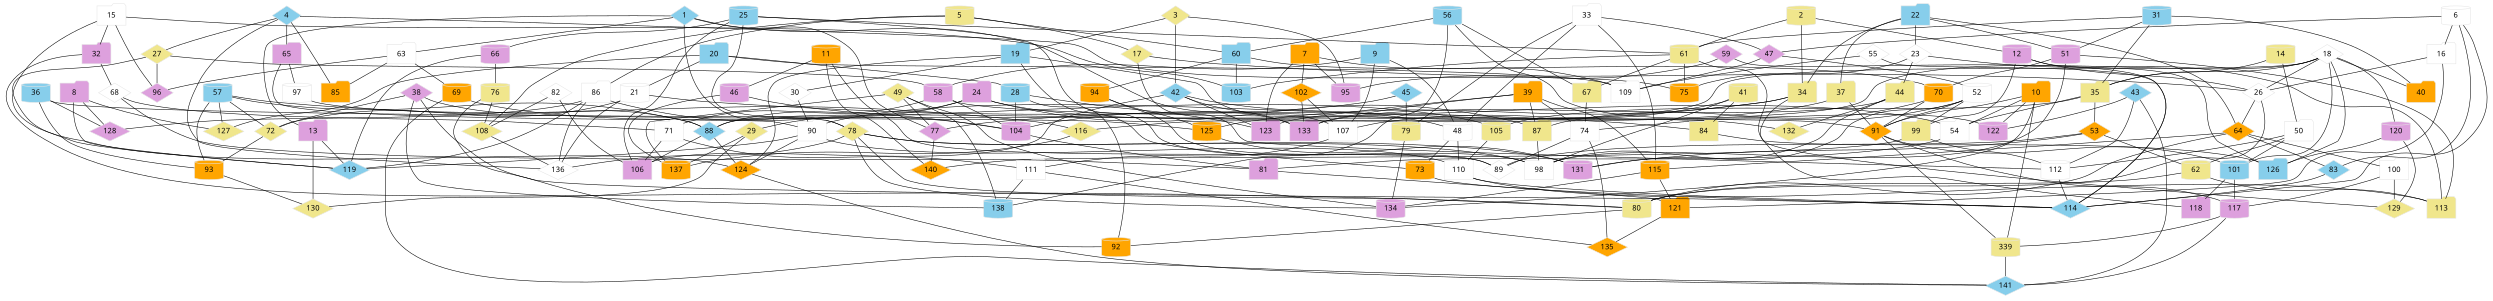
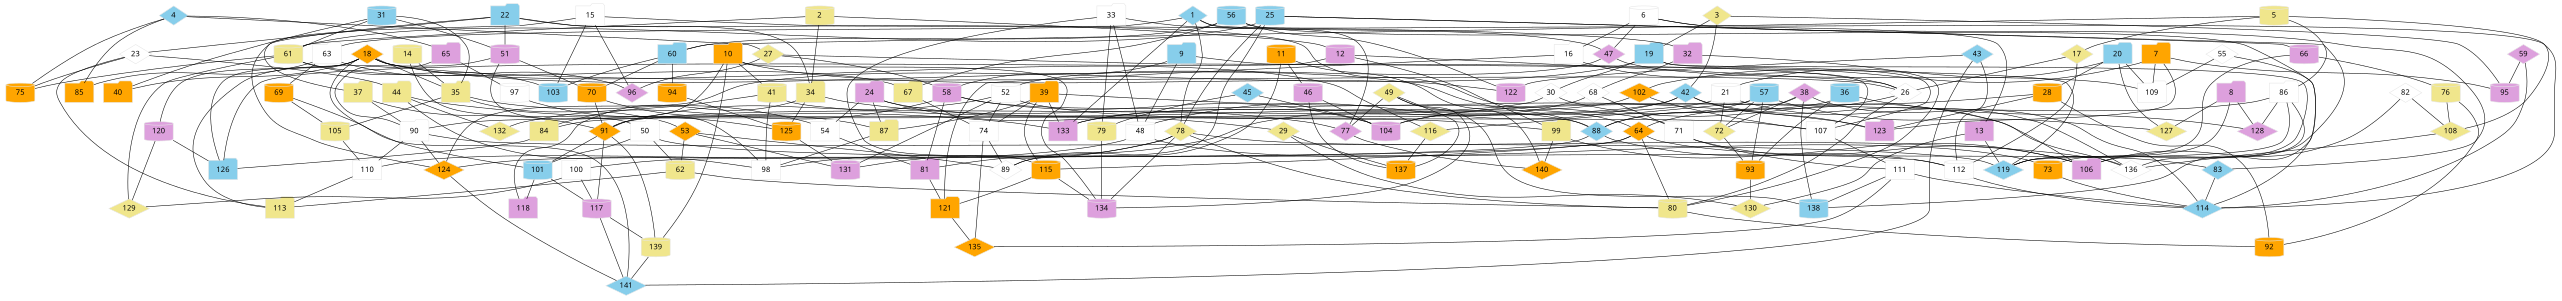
(2327, 54) -> (367, 54)
(1015, 93) -> (2047, 93)
(1995, 112) -> (750, 74)
(1096, 148) -> (936, 131)
(286, 154) -> (1844, 105)
(1311, 154) -> none
(1762, 198) -> (1995, 188)
(2006, 247) -> (656, 247)
